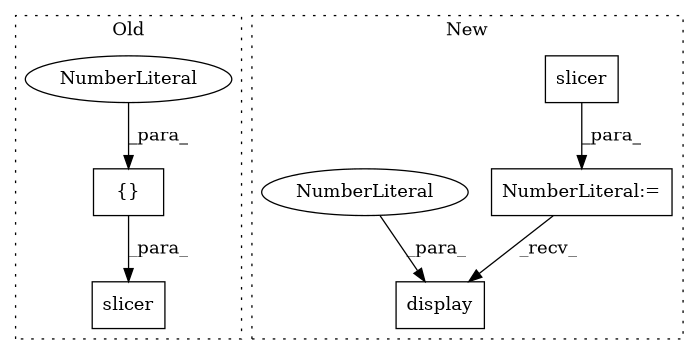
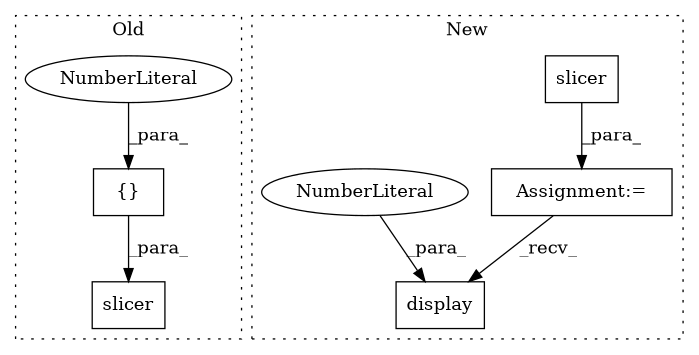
(582, 192) -> (582, 192)
